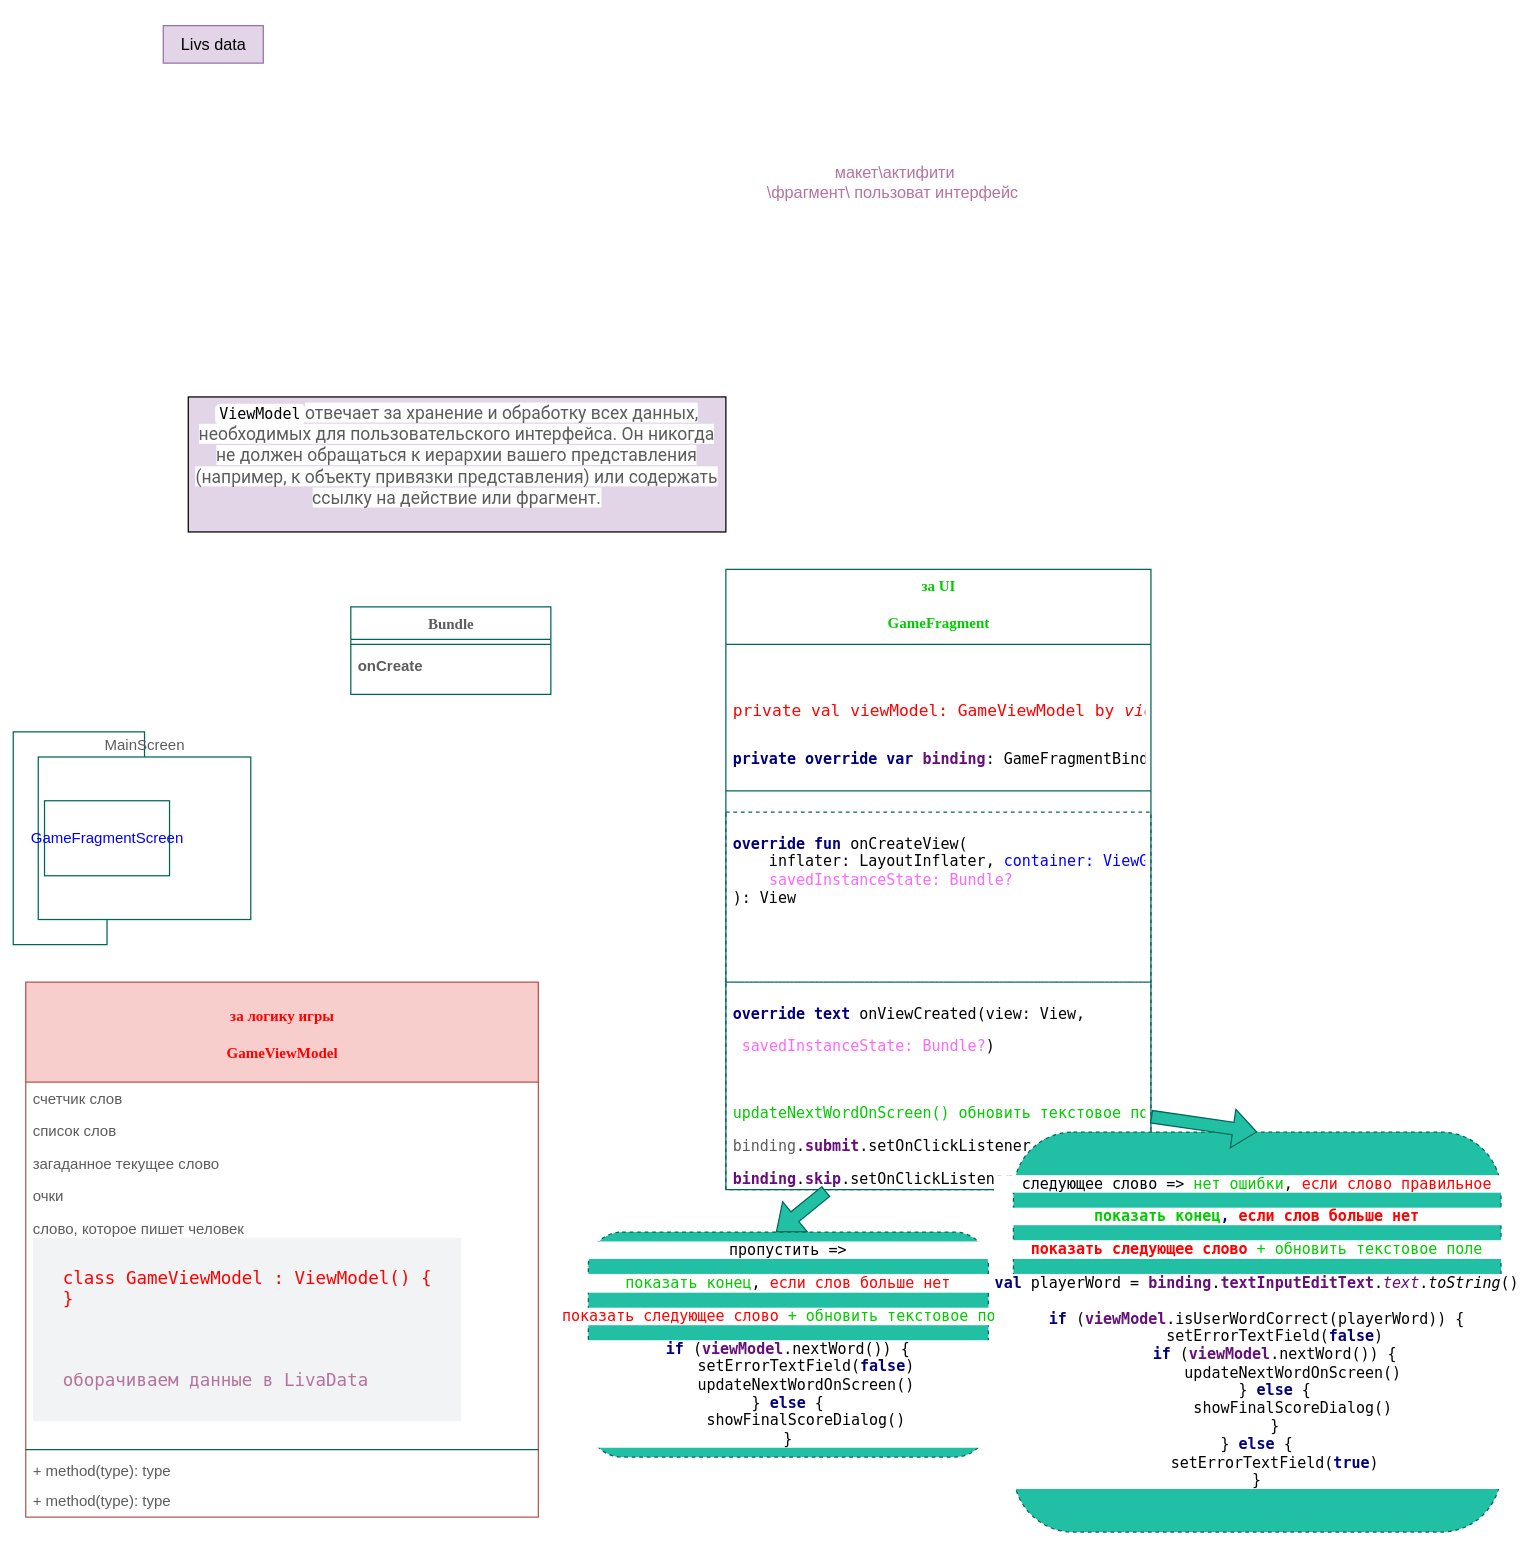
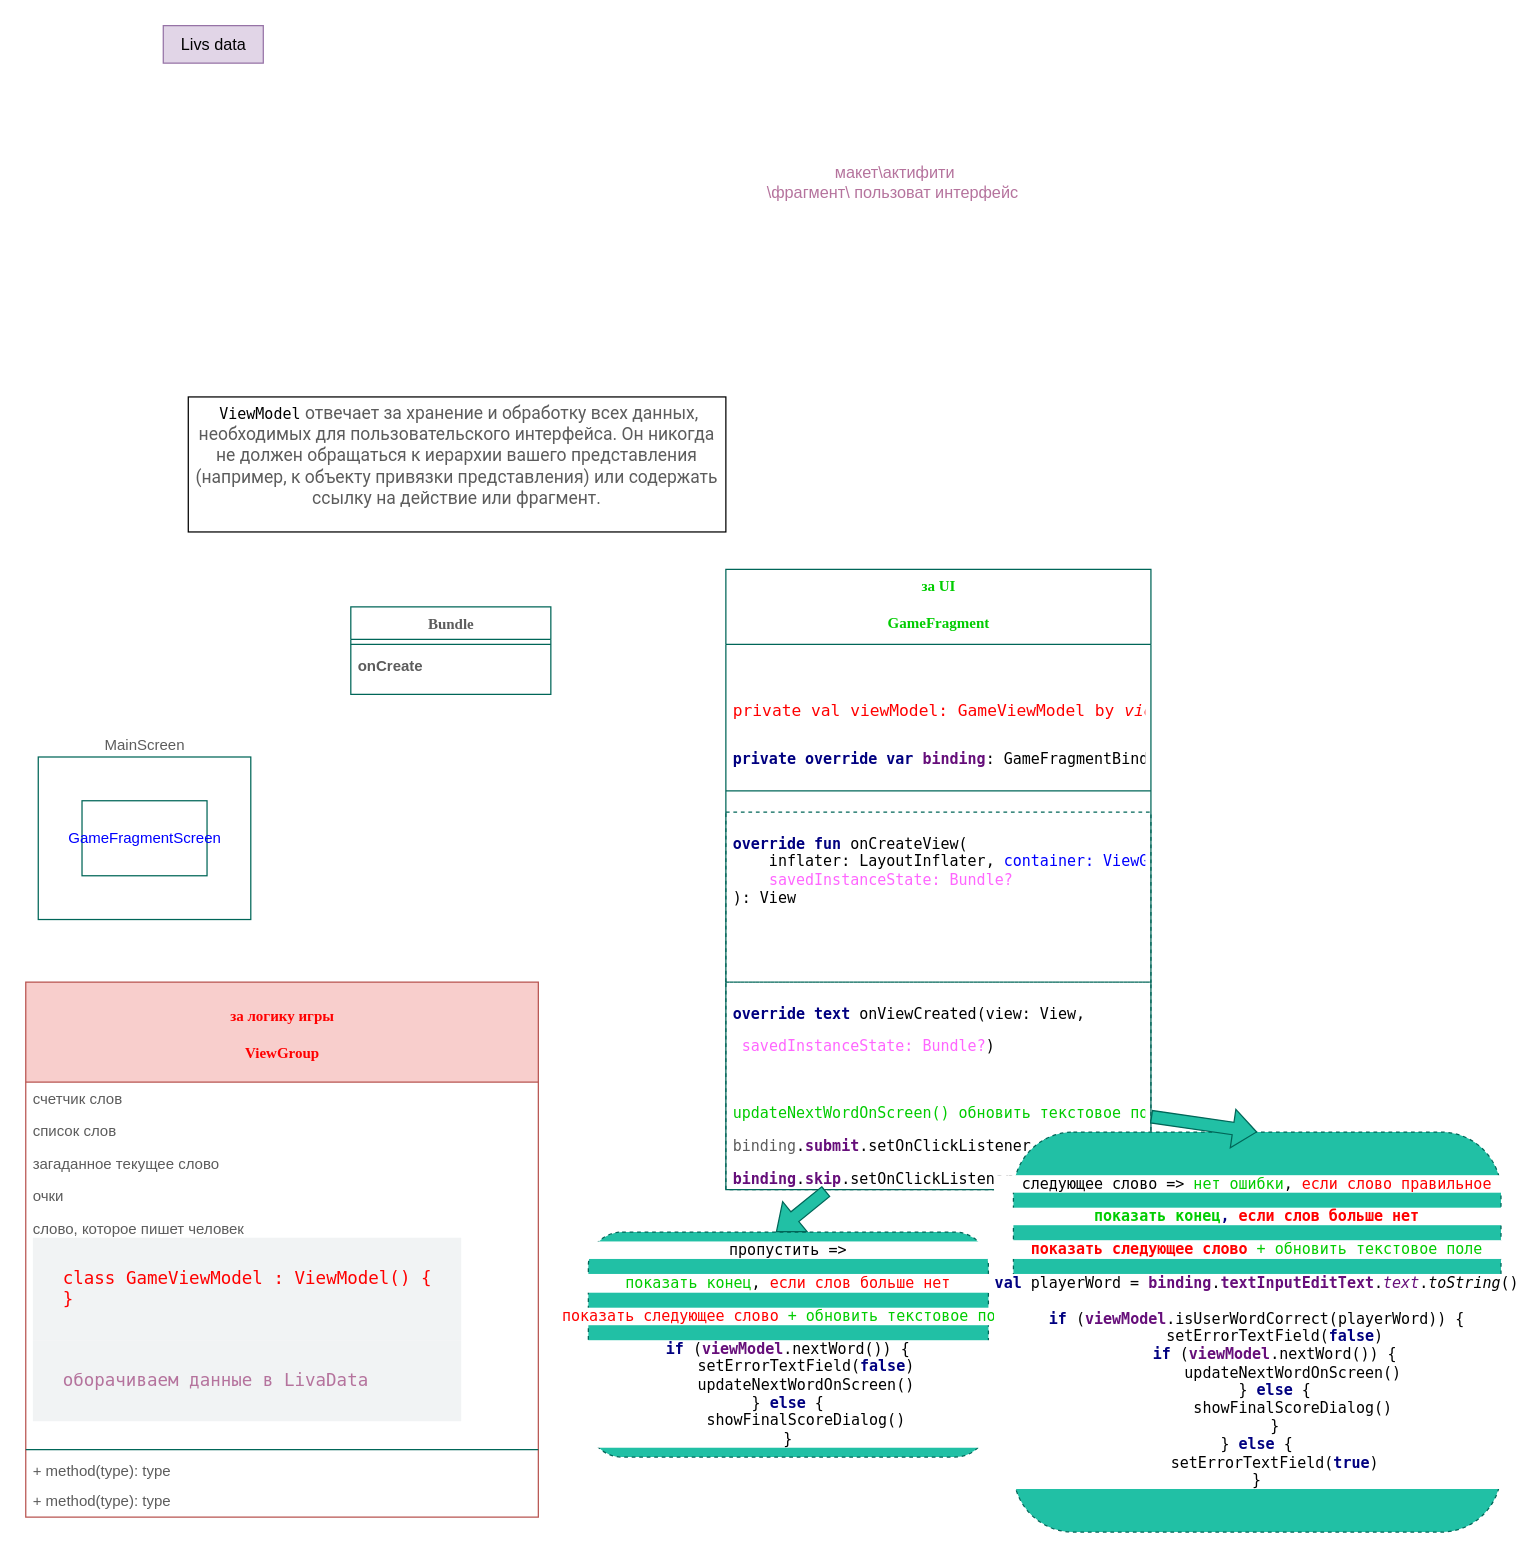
(457, 464) -> (457, 464)
(107, 838) -> (144, 838)
(283, 1009) -> (283, 1009)
